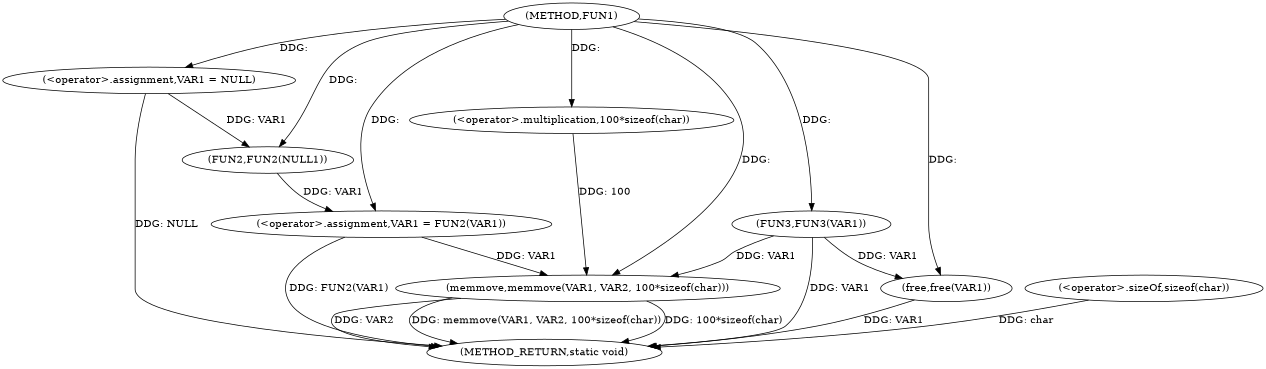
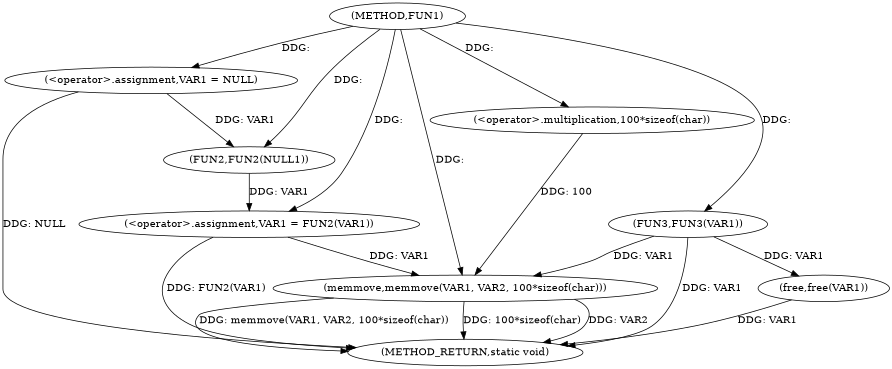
(879, 55) -> none
(1144, 288) -> none
